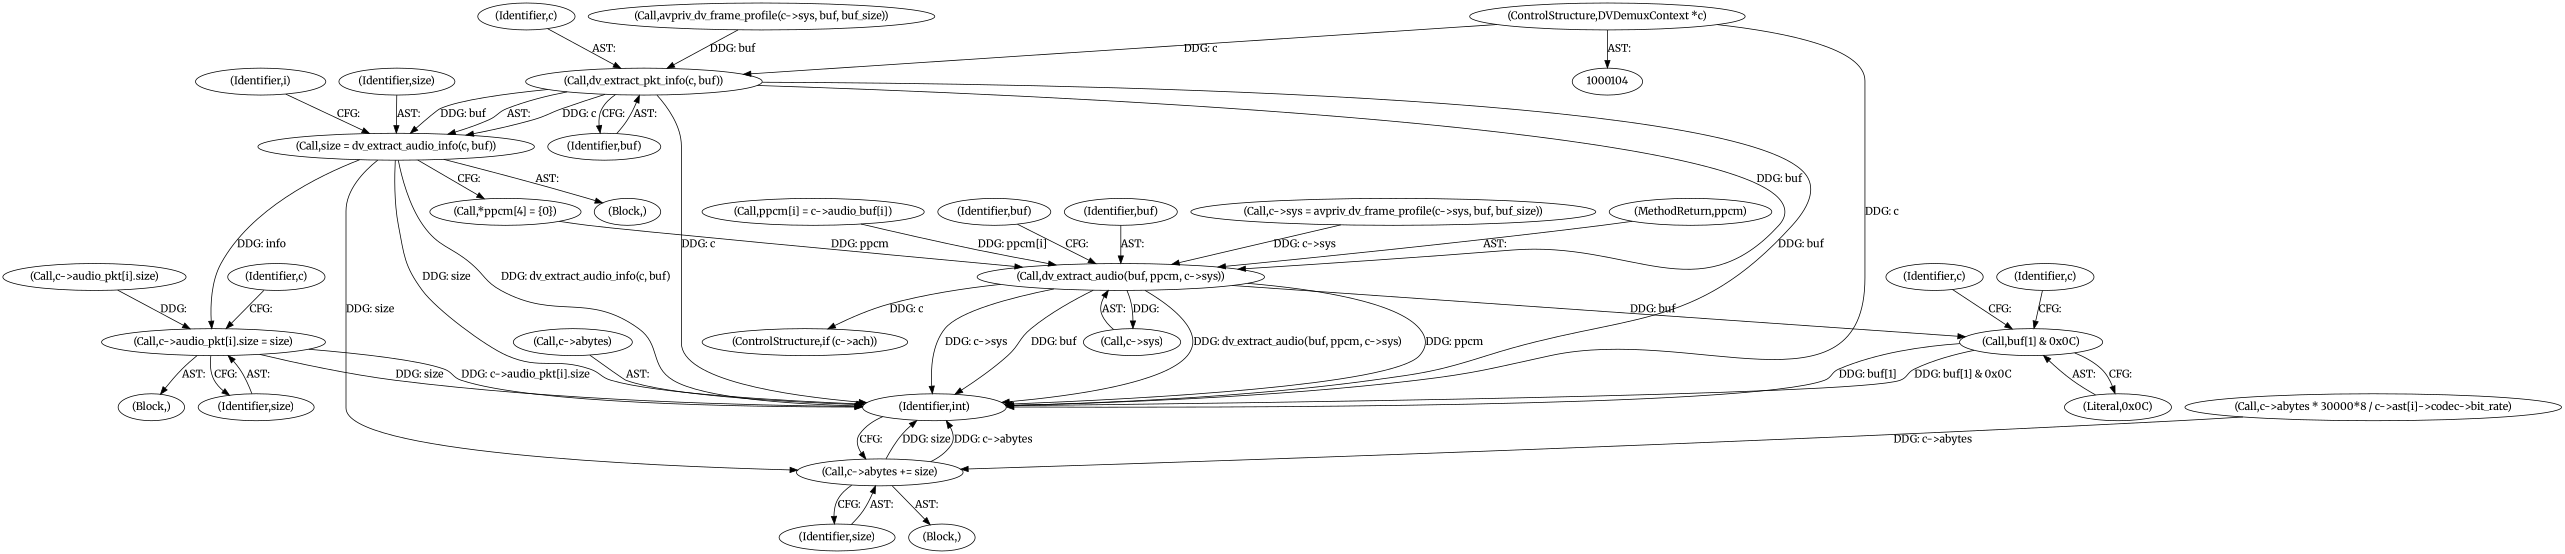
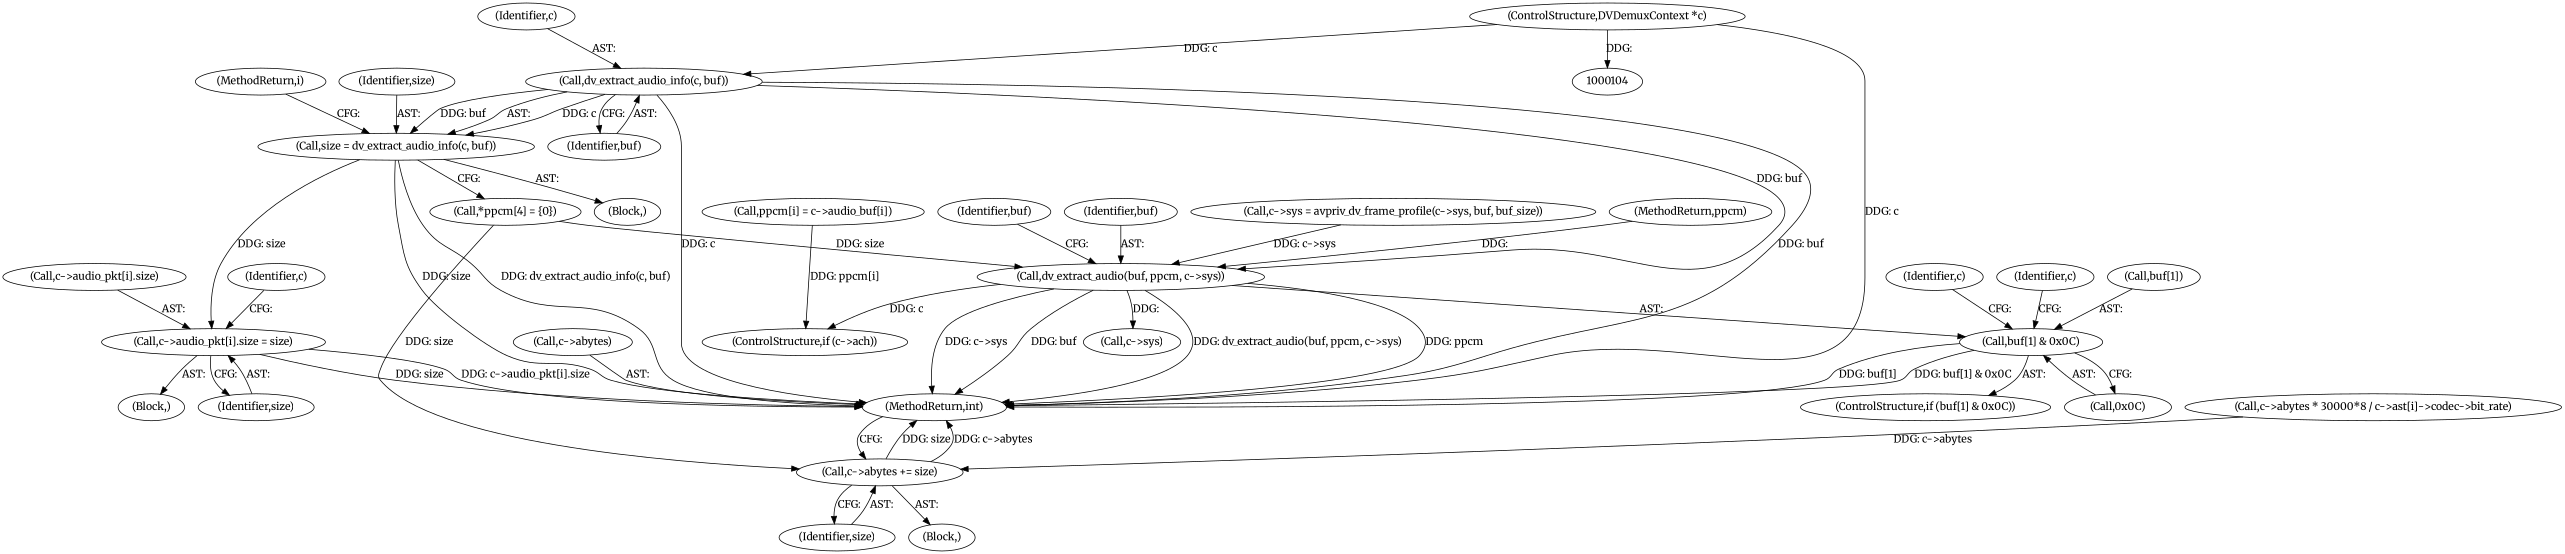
(761, 16) -> none
(1621, 49) -> (1621, 49)
(261, 82) -> (261, 82)
(644, 82) -> (644, 82)
(262, 244) -> (262, 244)
(860, 244) -> (860, 244)
(1496, 244) -> (1496, 244)
(954, 245) -> (809, 273)
none -> (2154, 277)
(175, 310) -> (175, 310)
(1653, 310) -> (1653, 310)
(1102, 315) -> none
(934, 407) -> (934, 407)
none -> (1926, 407)
(2118, 407) -> (2118, 407)
(434, 444) -> (484, 429)
